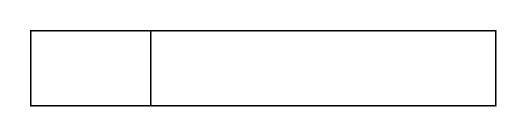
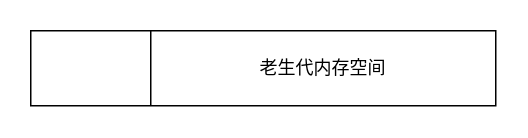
none -> (323, 68)
